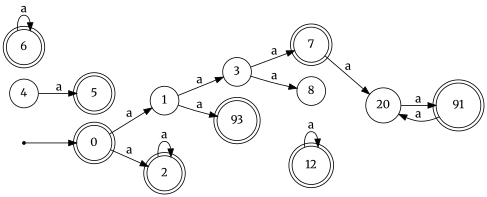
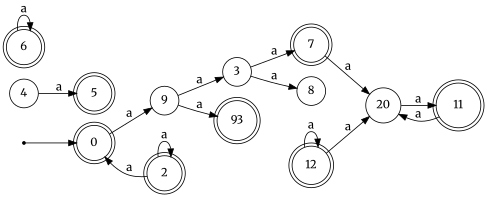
(165, 101) -> (165, 101)
(458, 105) -> (458, 105)
none -> (345, 137)
(126, 156) -> (127, 174)
